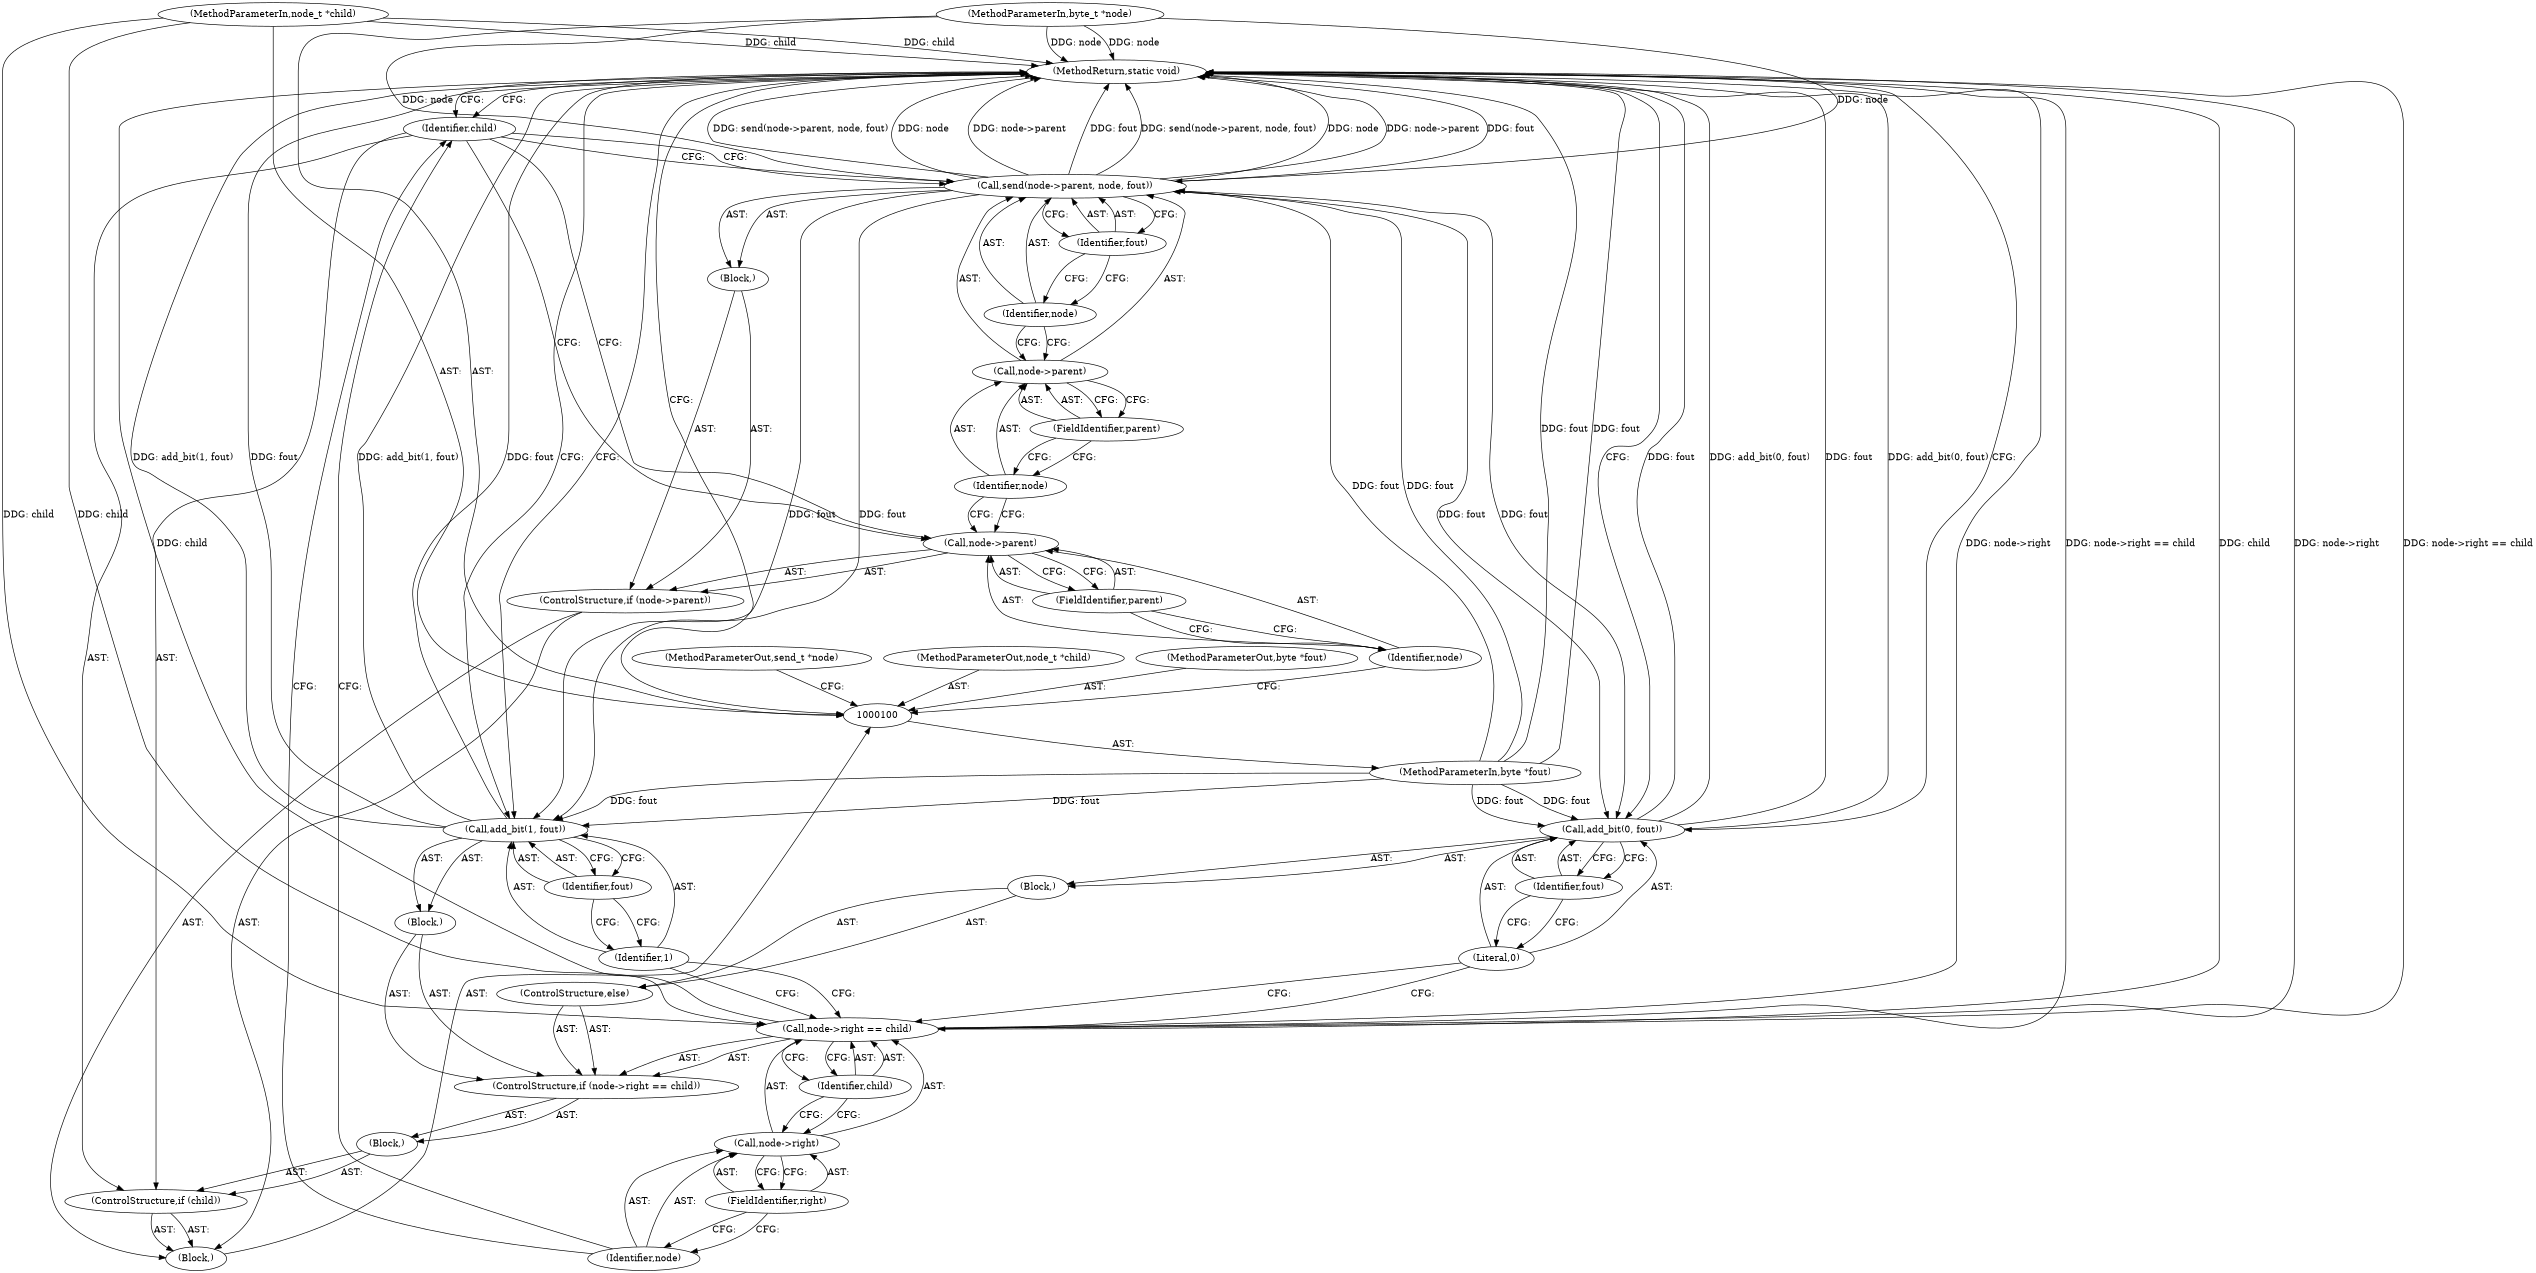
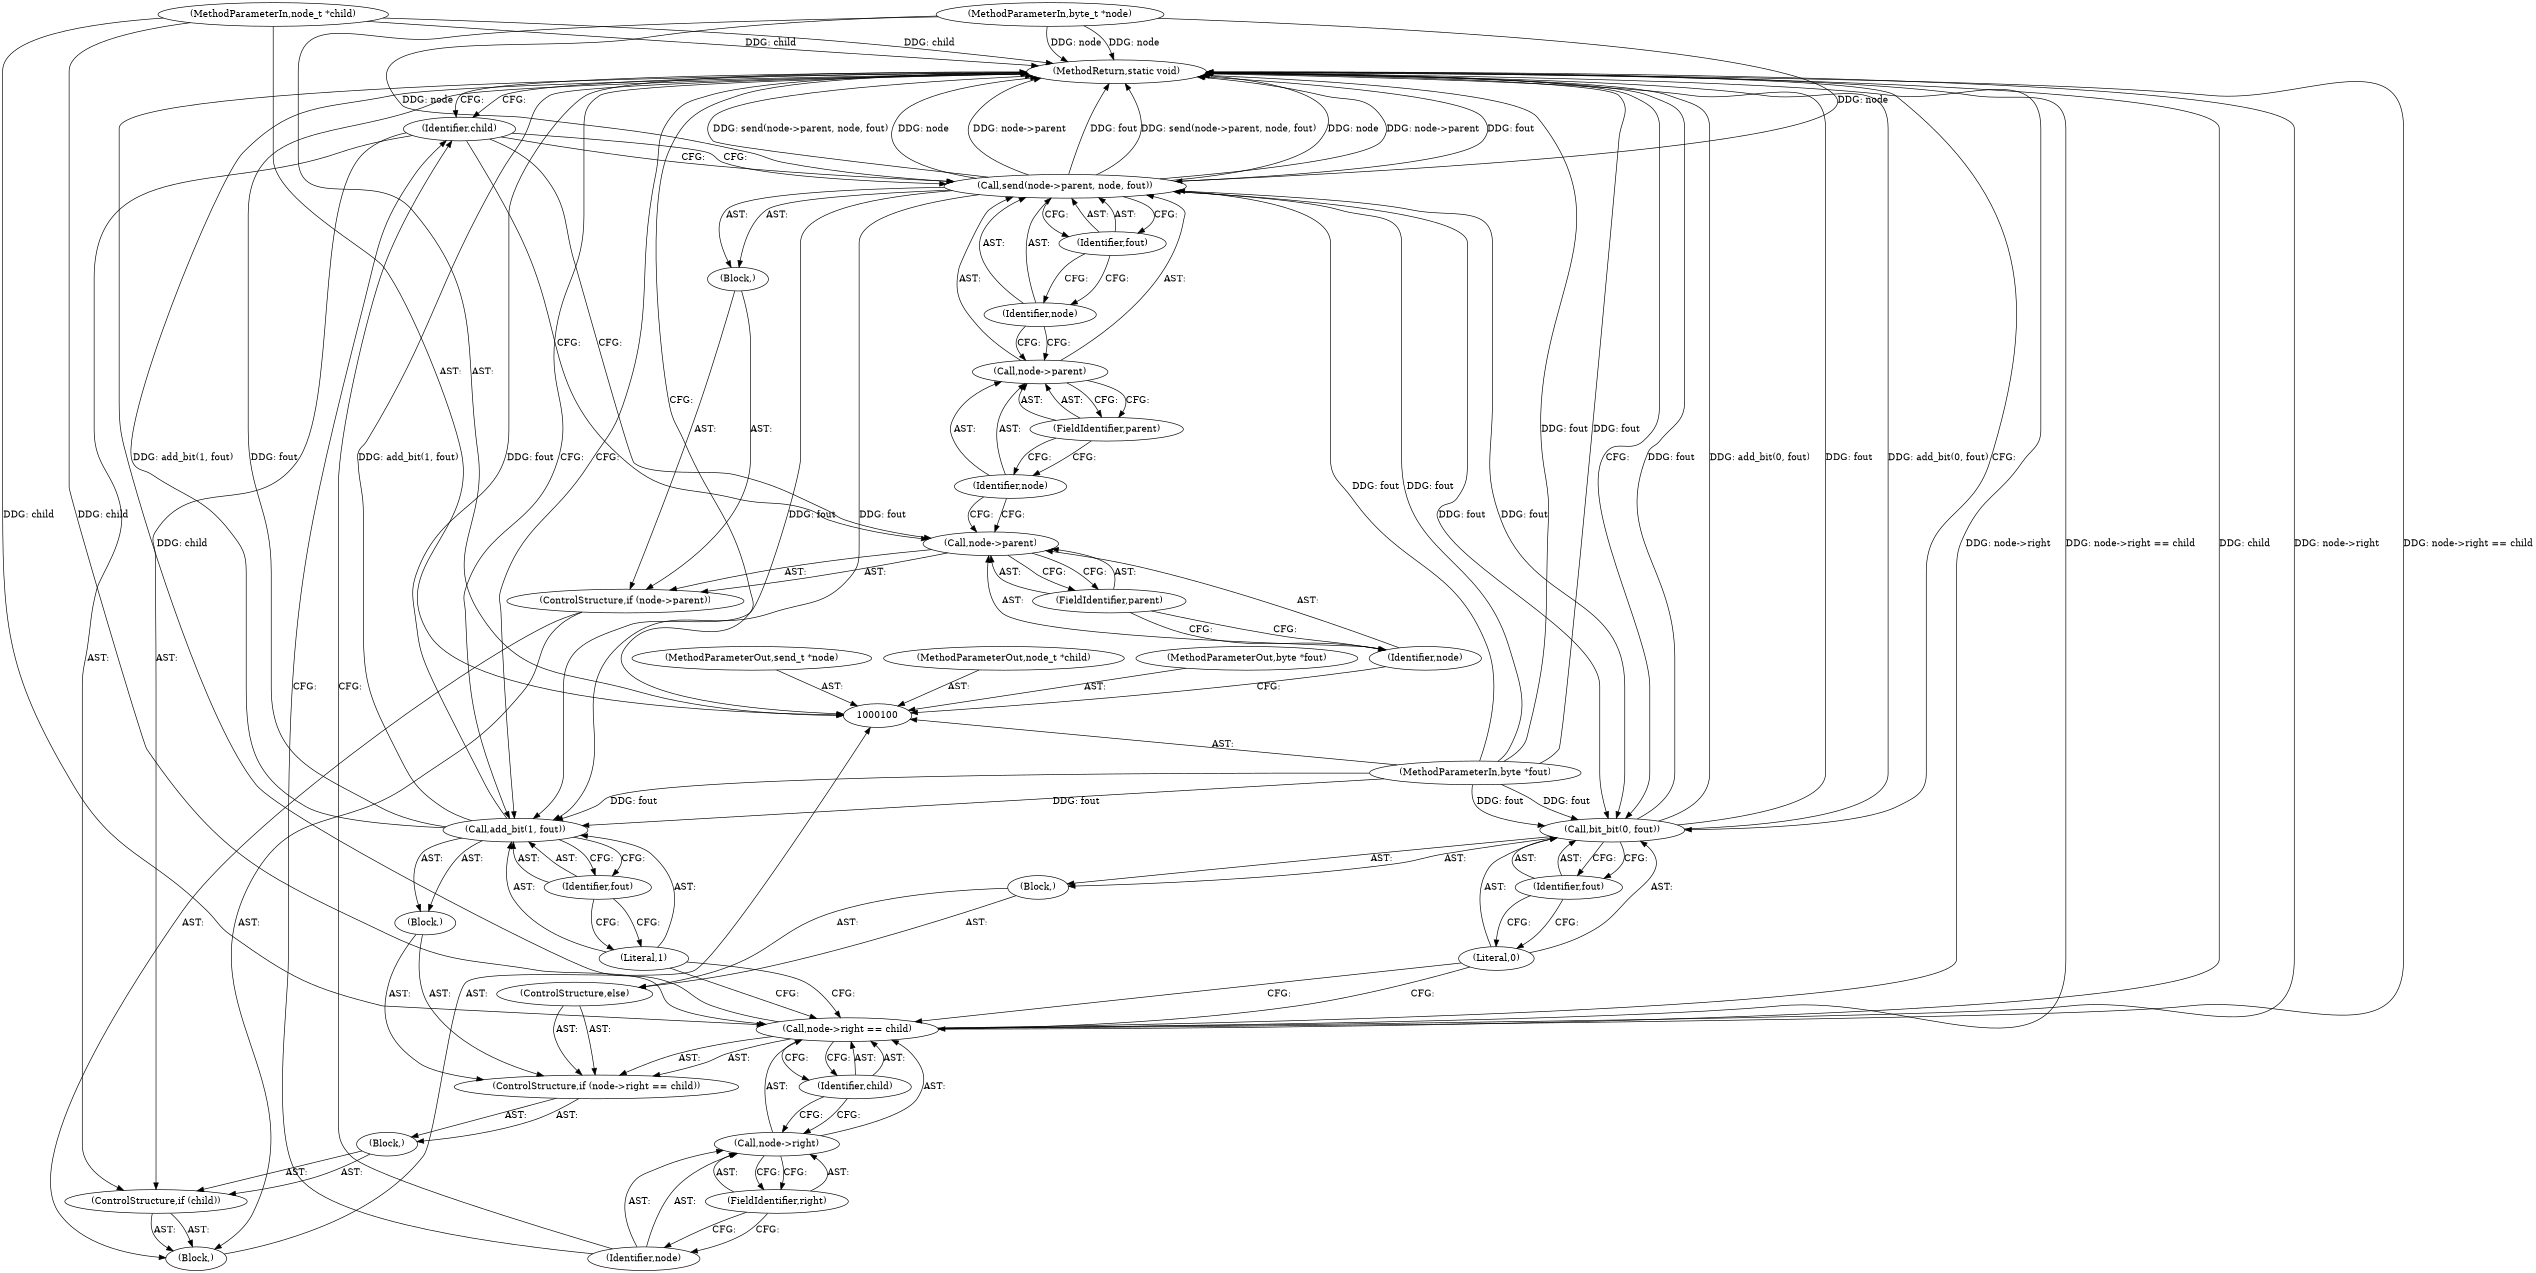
(834, 687) -> (834, 687)
(1139, 752) -> (1157, 742)
(1612, 830) -> (1612, 830)
(644, 959) -> (644, 959)
